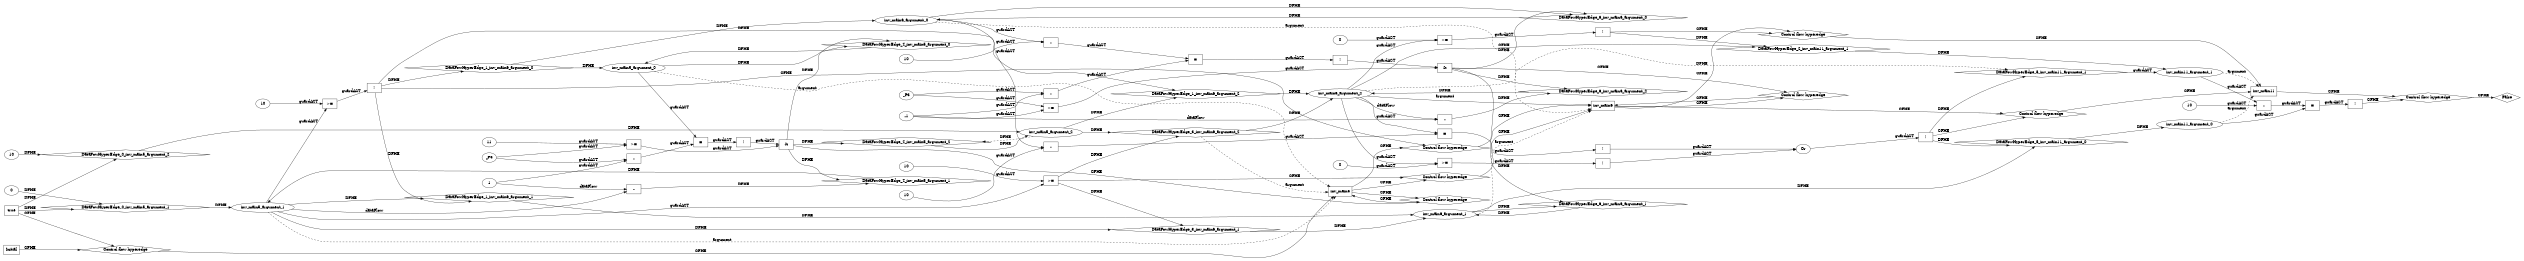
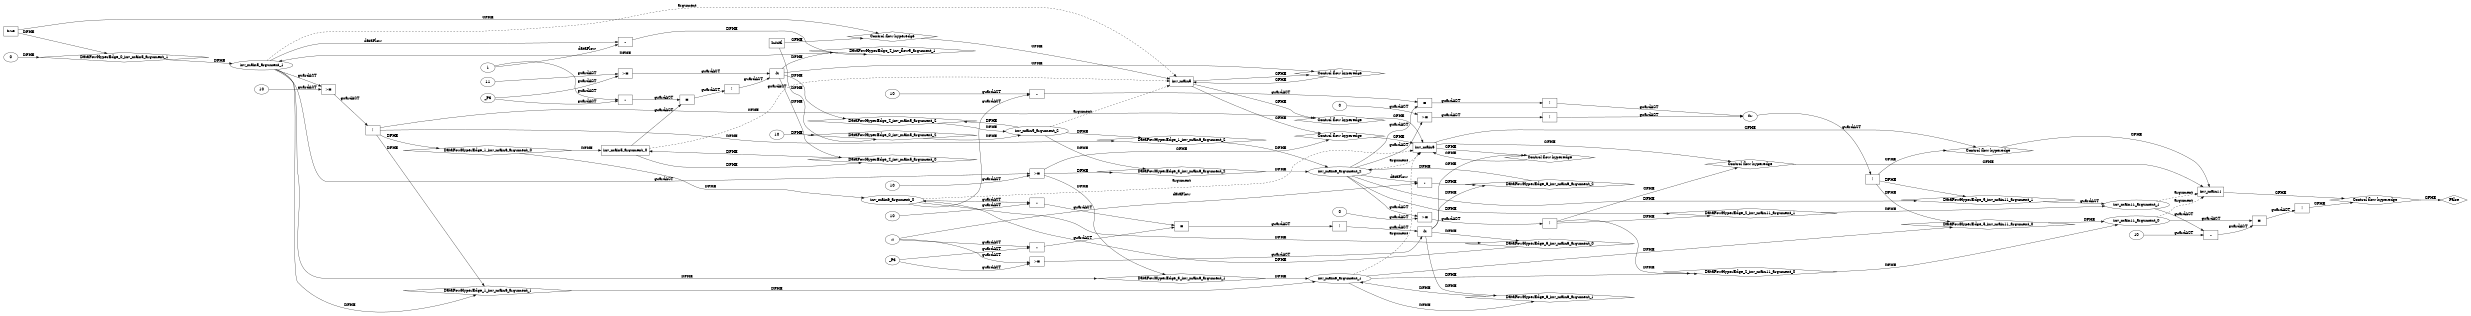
(1504, 45) -> (1451, 209)
(1678, 64) -> (1631, 201)
(634, 68) -> (625, 150)
(807, 88) -> (777, 87)
(1478, 102) -> (1395, 166)
(1009, 140) -> (993, 124)
(1259, 176) -> (1109, 107)
(906, 181) -> (892, 51)
(66, 184) -> (804, 119)
none -> (1750, 272)
